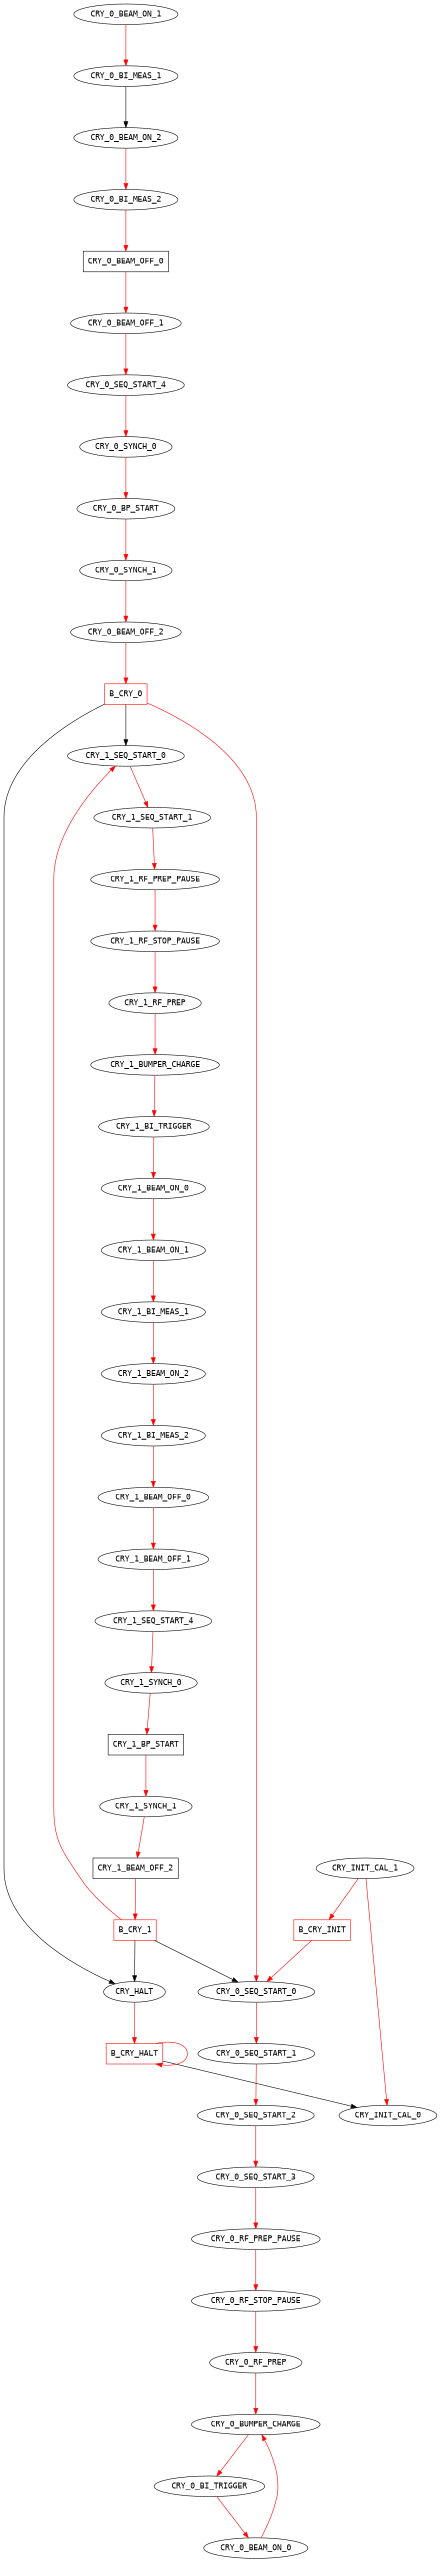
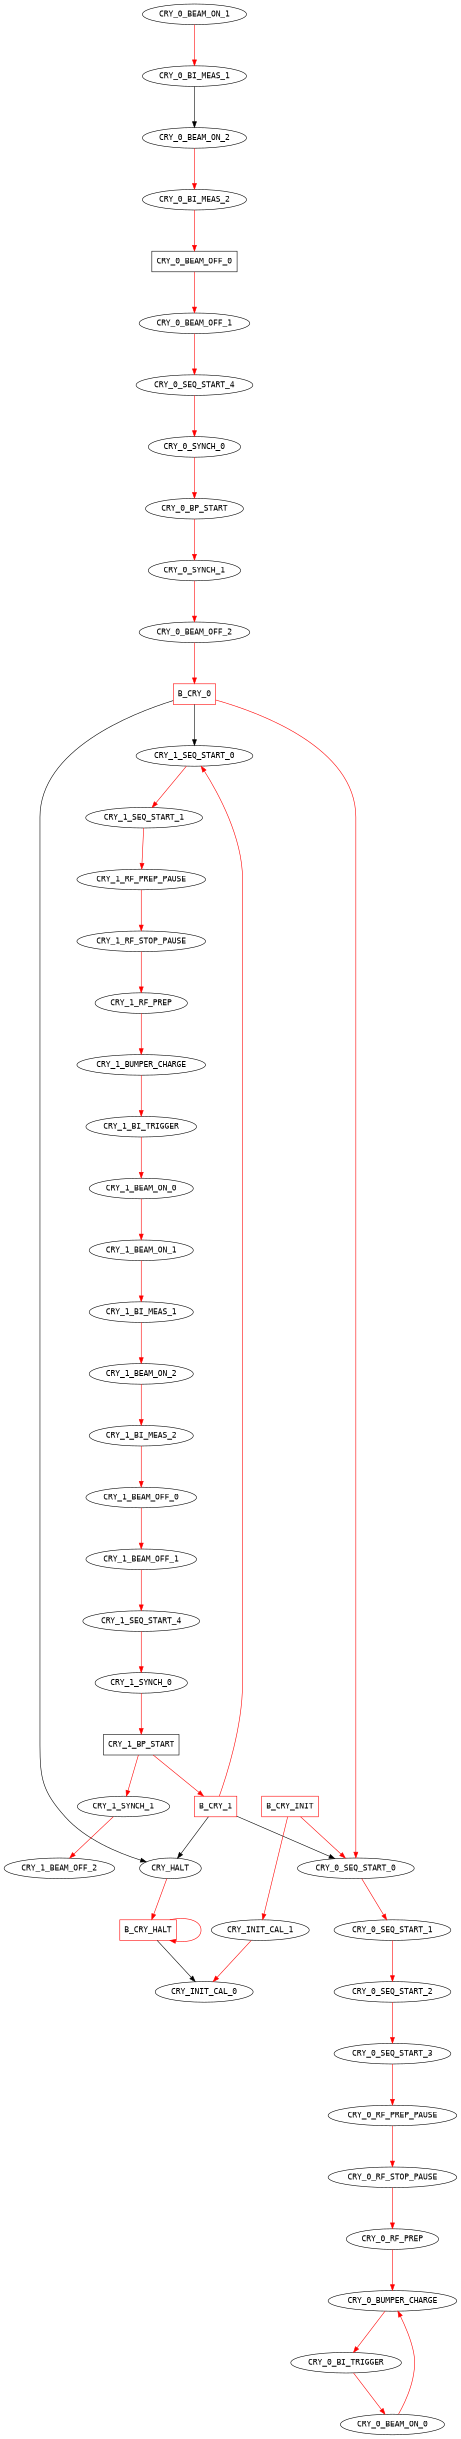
(136, 1868) -> (59, 1868)
(135, 1896) -> (176, 1774)
(345, 1897) -> (276, 1865)
